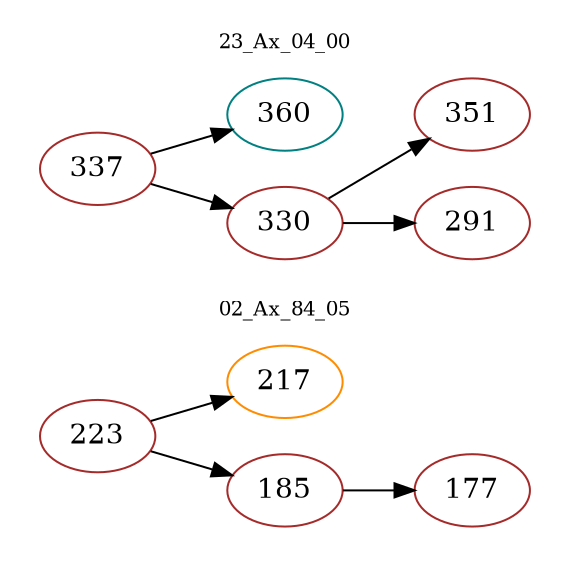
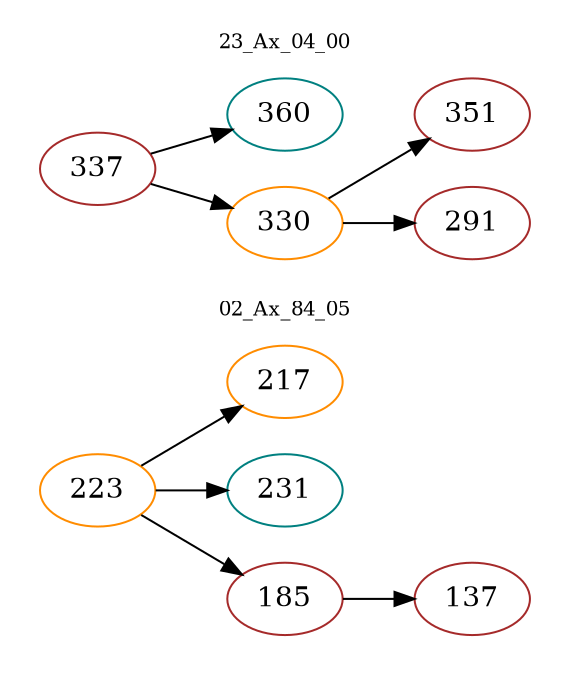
(285, 223) -> (285, 223)
(98, 436) -> (98, 490)
none -> (285, 490)
(472, 490) -> (472, 599)
